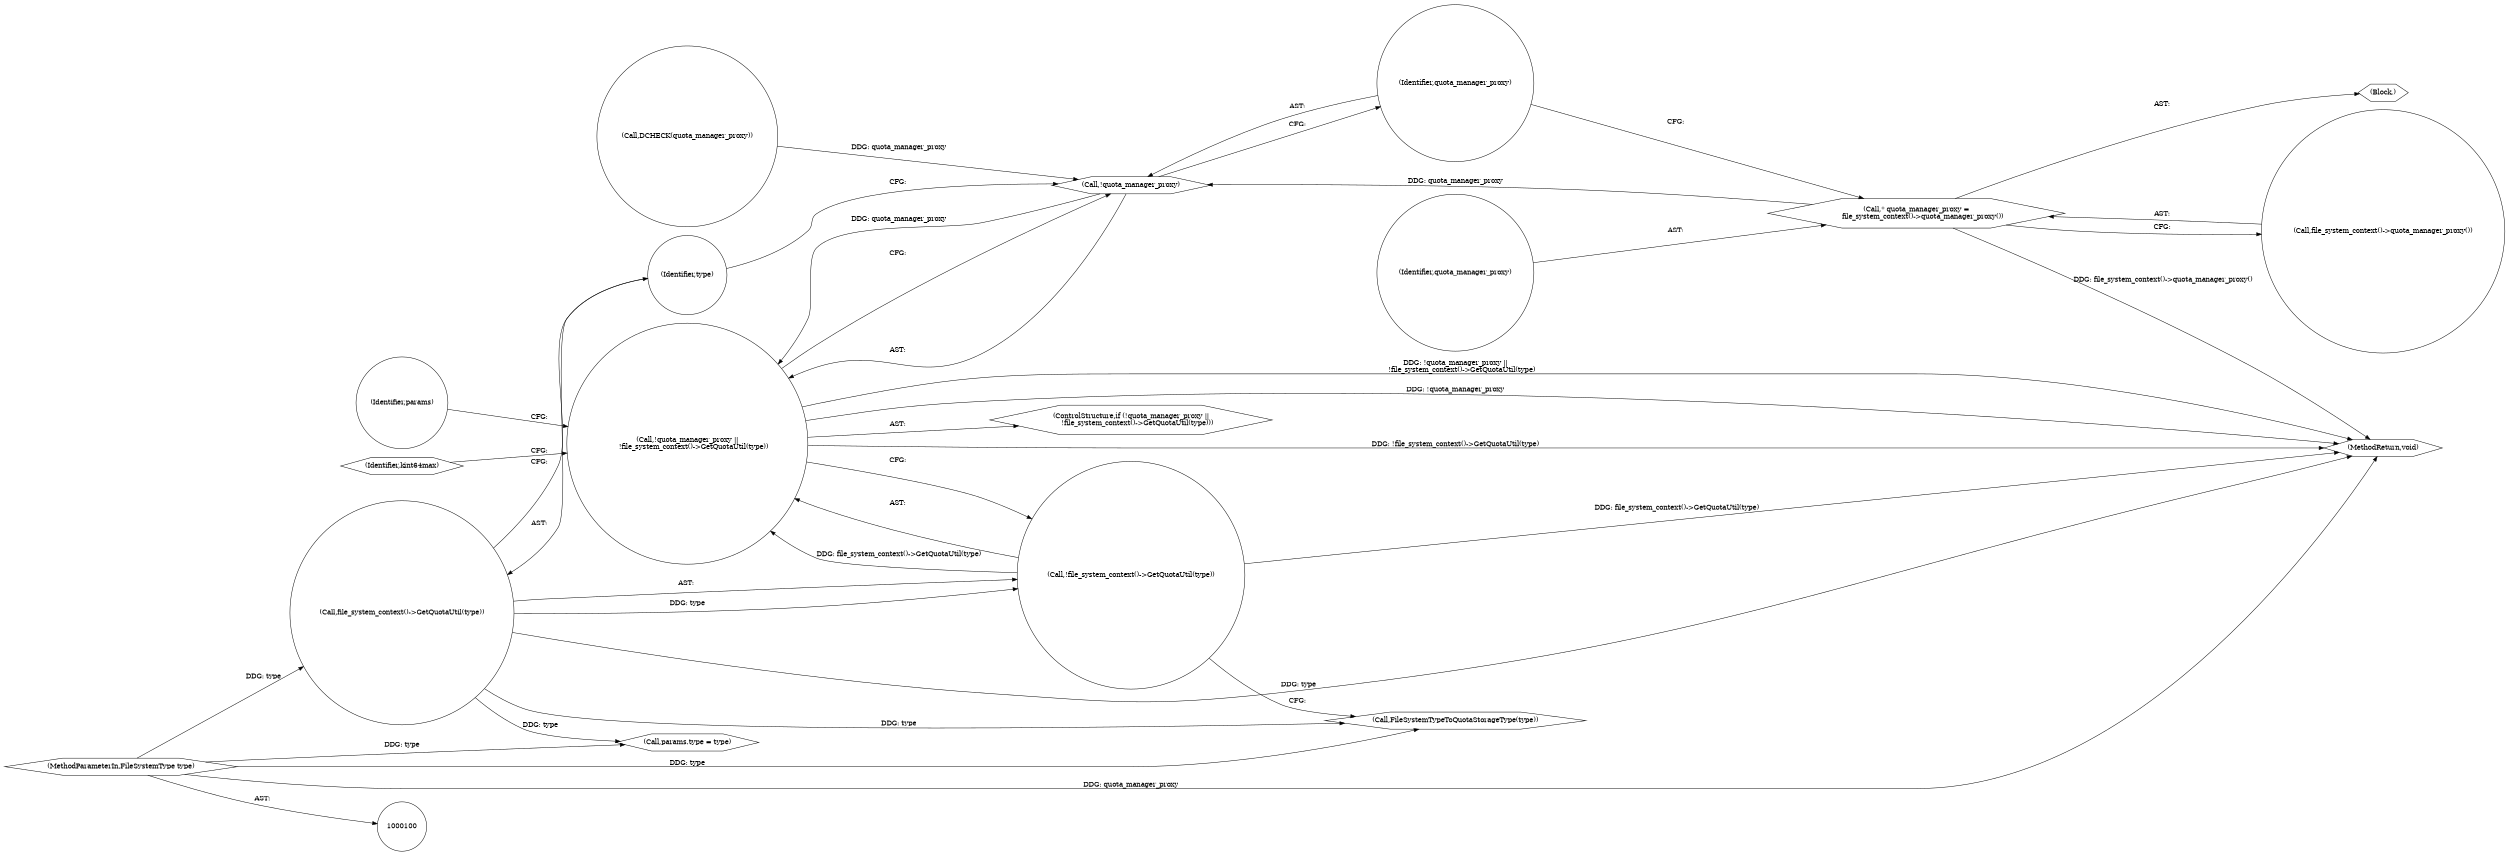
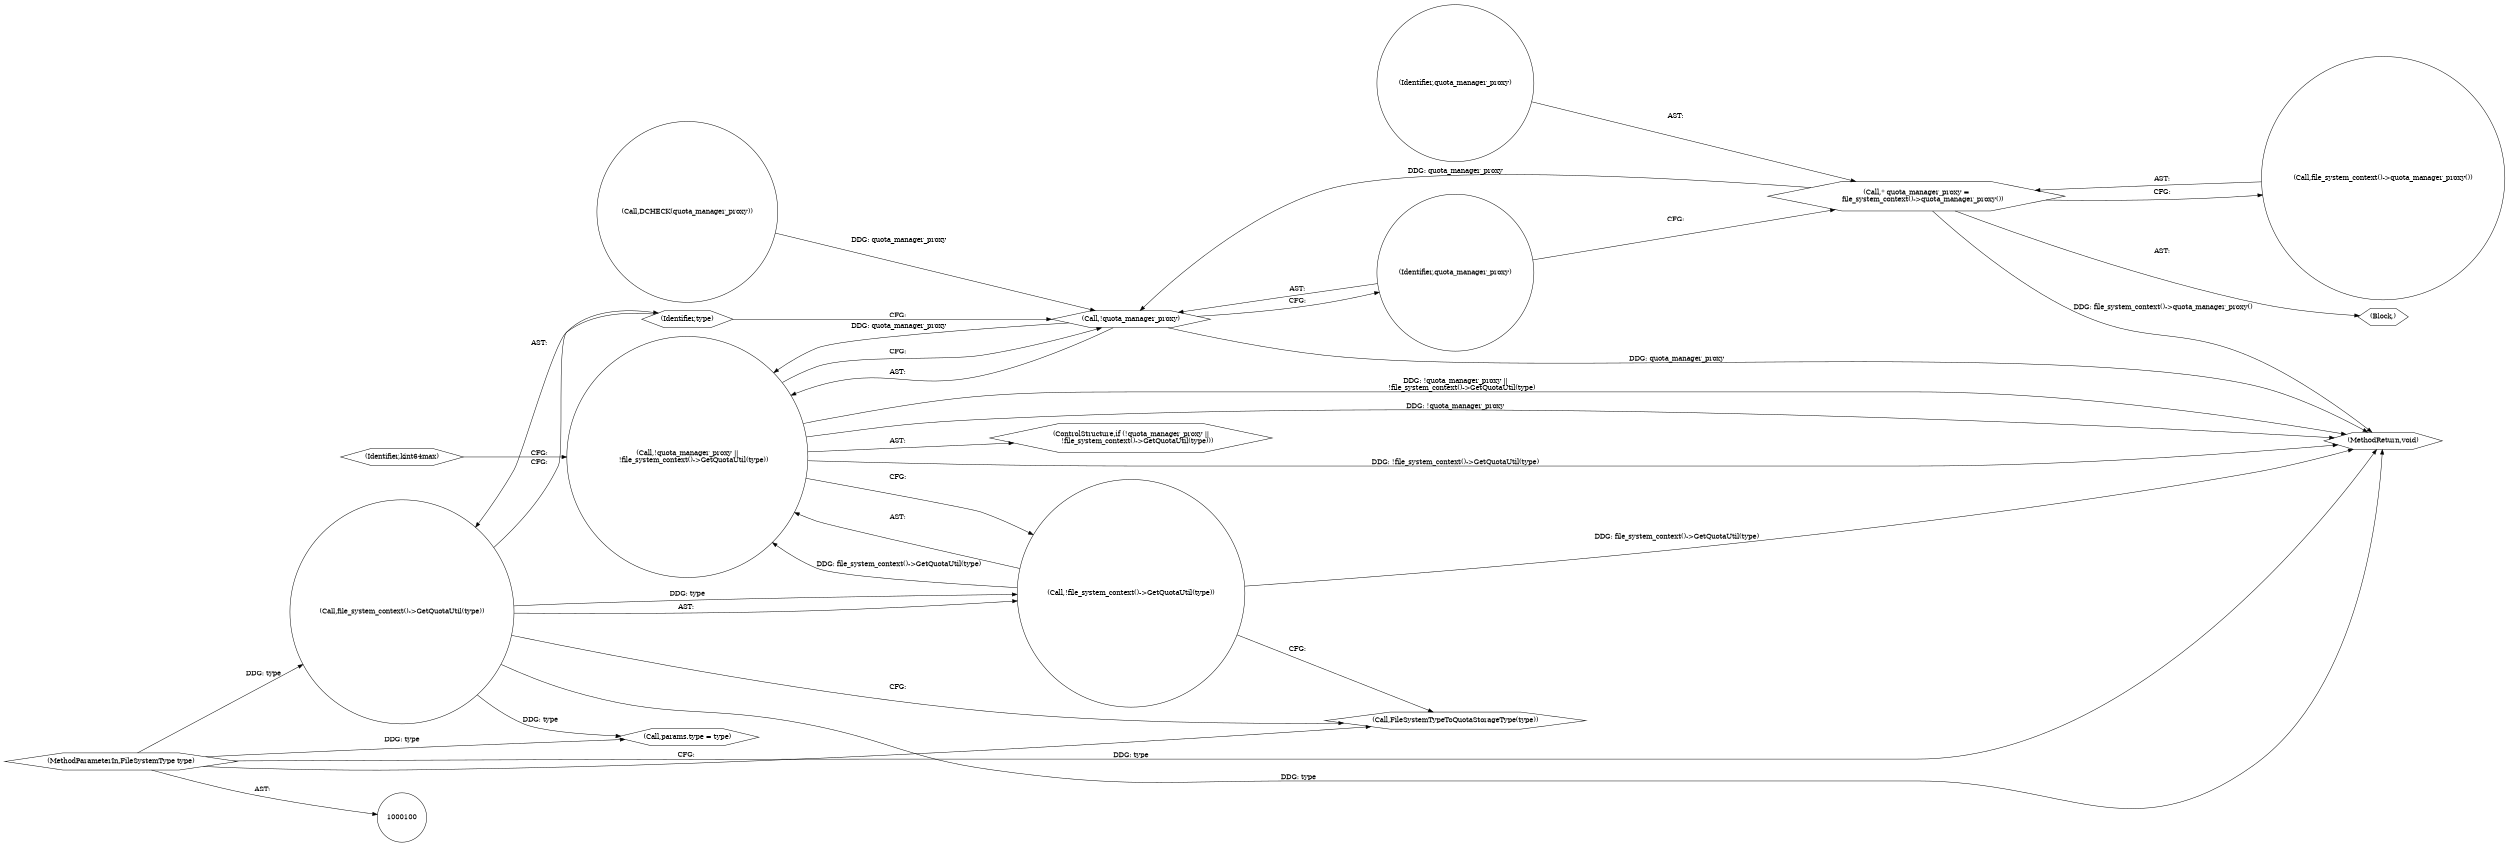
(687, 275) -> (687, 319)
none -> (1770, 362)
(402, 403) -> none
(899, 724) -> (899, 687)
(687, 763) -> (687, 755)
(1131, 785) -> (1131, 756)
